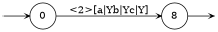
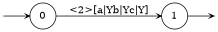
(175, 16) -> (175, 16)
